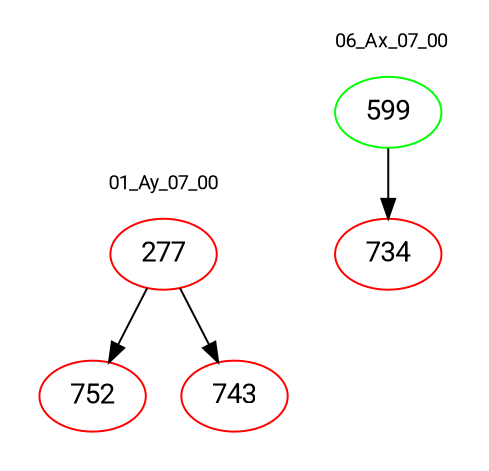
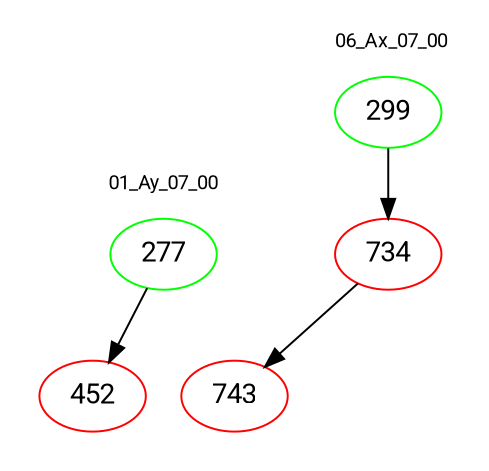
(388, 112) -> (388, 112)
(164, 254) -> (164, 254)
(195, 316) -> (319, 319)
(93, 396) -> (93, 396)
